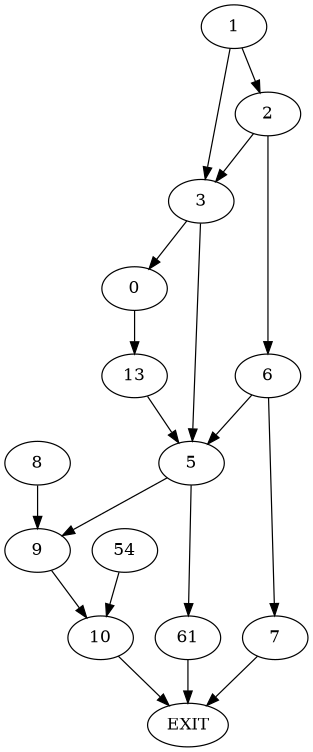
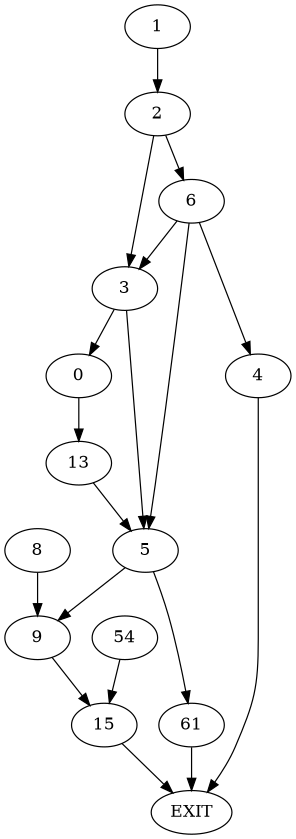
(219, 108) -> (162, 240)
(101, 638) -> (104, 725)
(275, 638) -> (258, 376)
